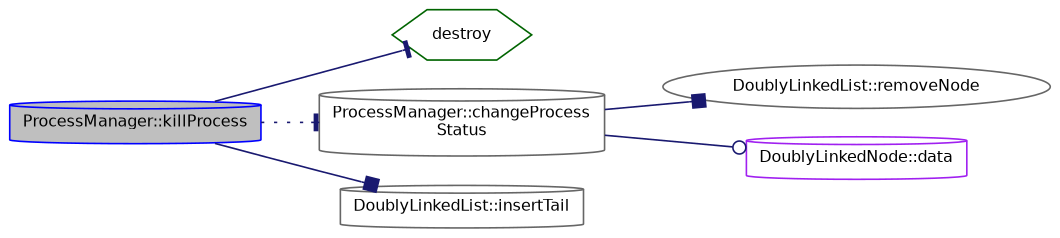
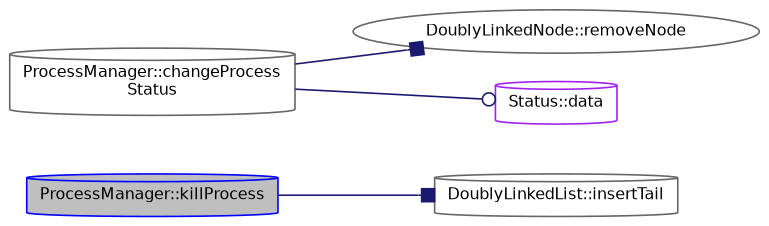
(462, 35) -> none
(857, 87) -> (556, 32)
(286, 122) -> none
(857, 158) -> (556, 103)
